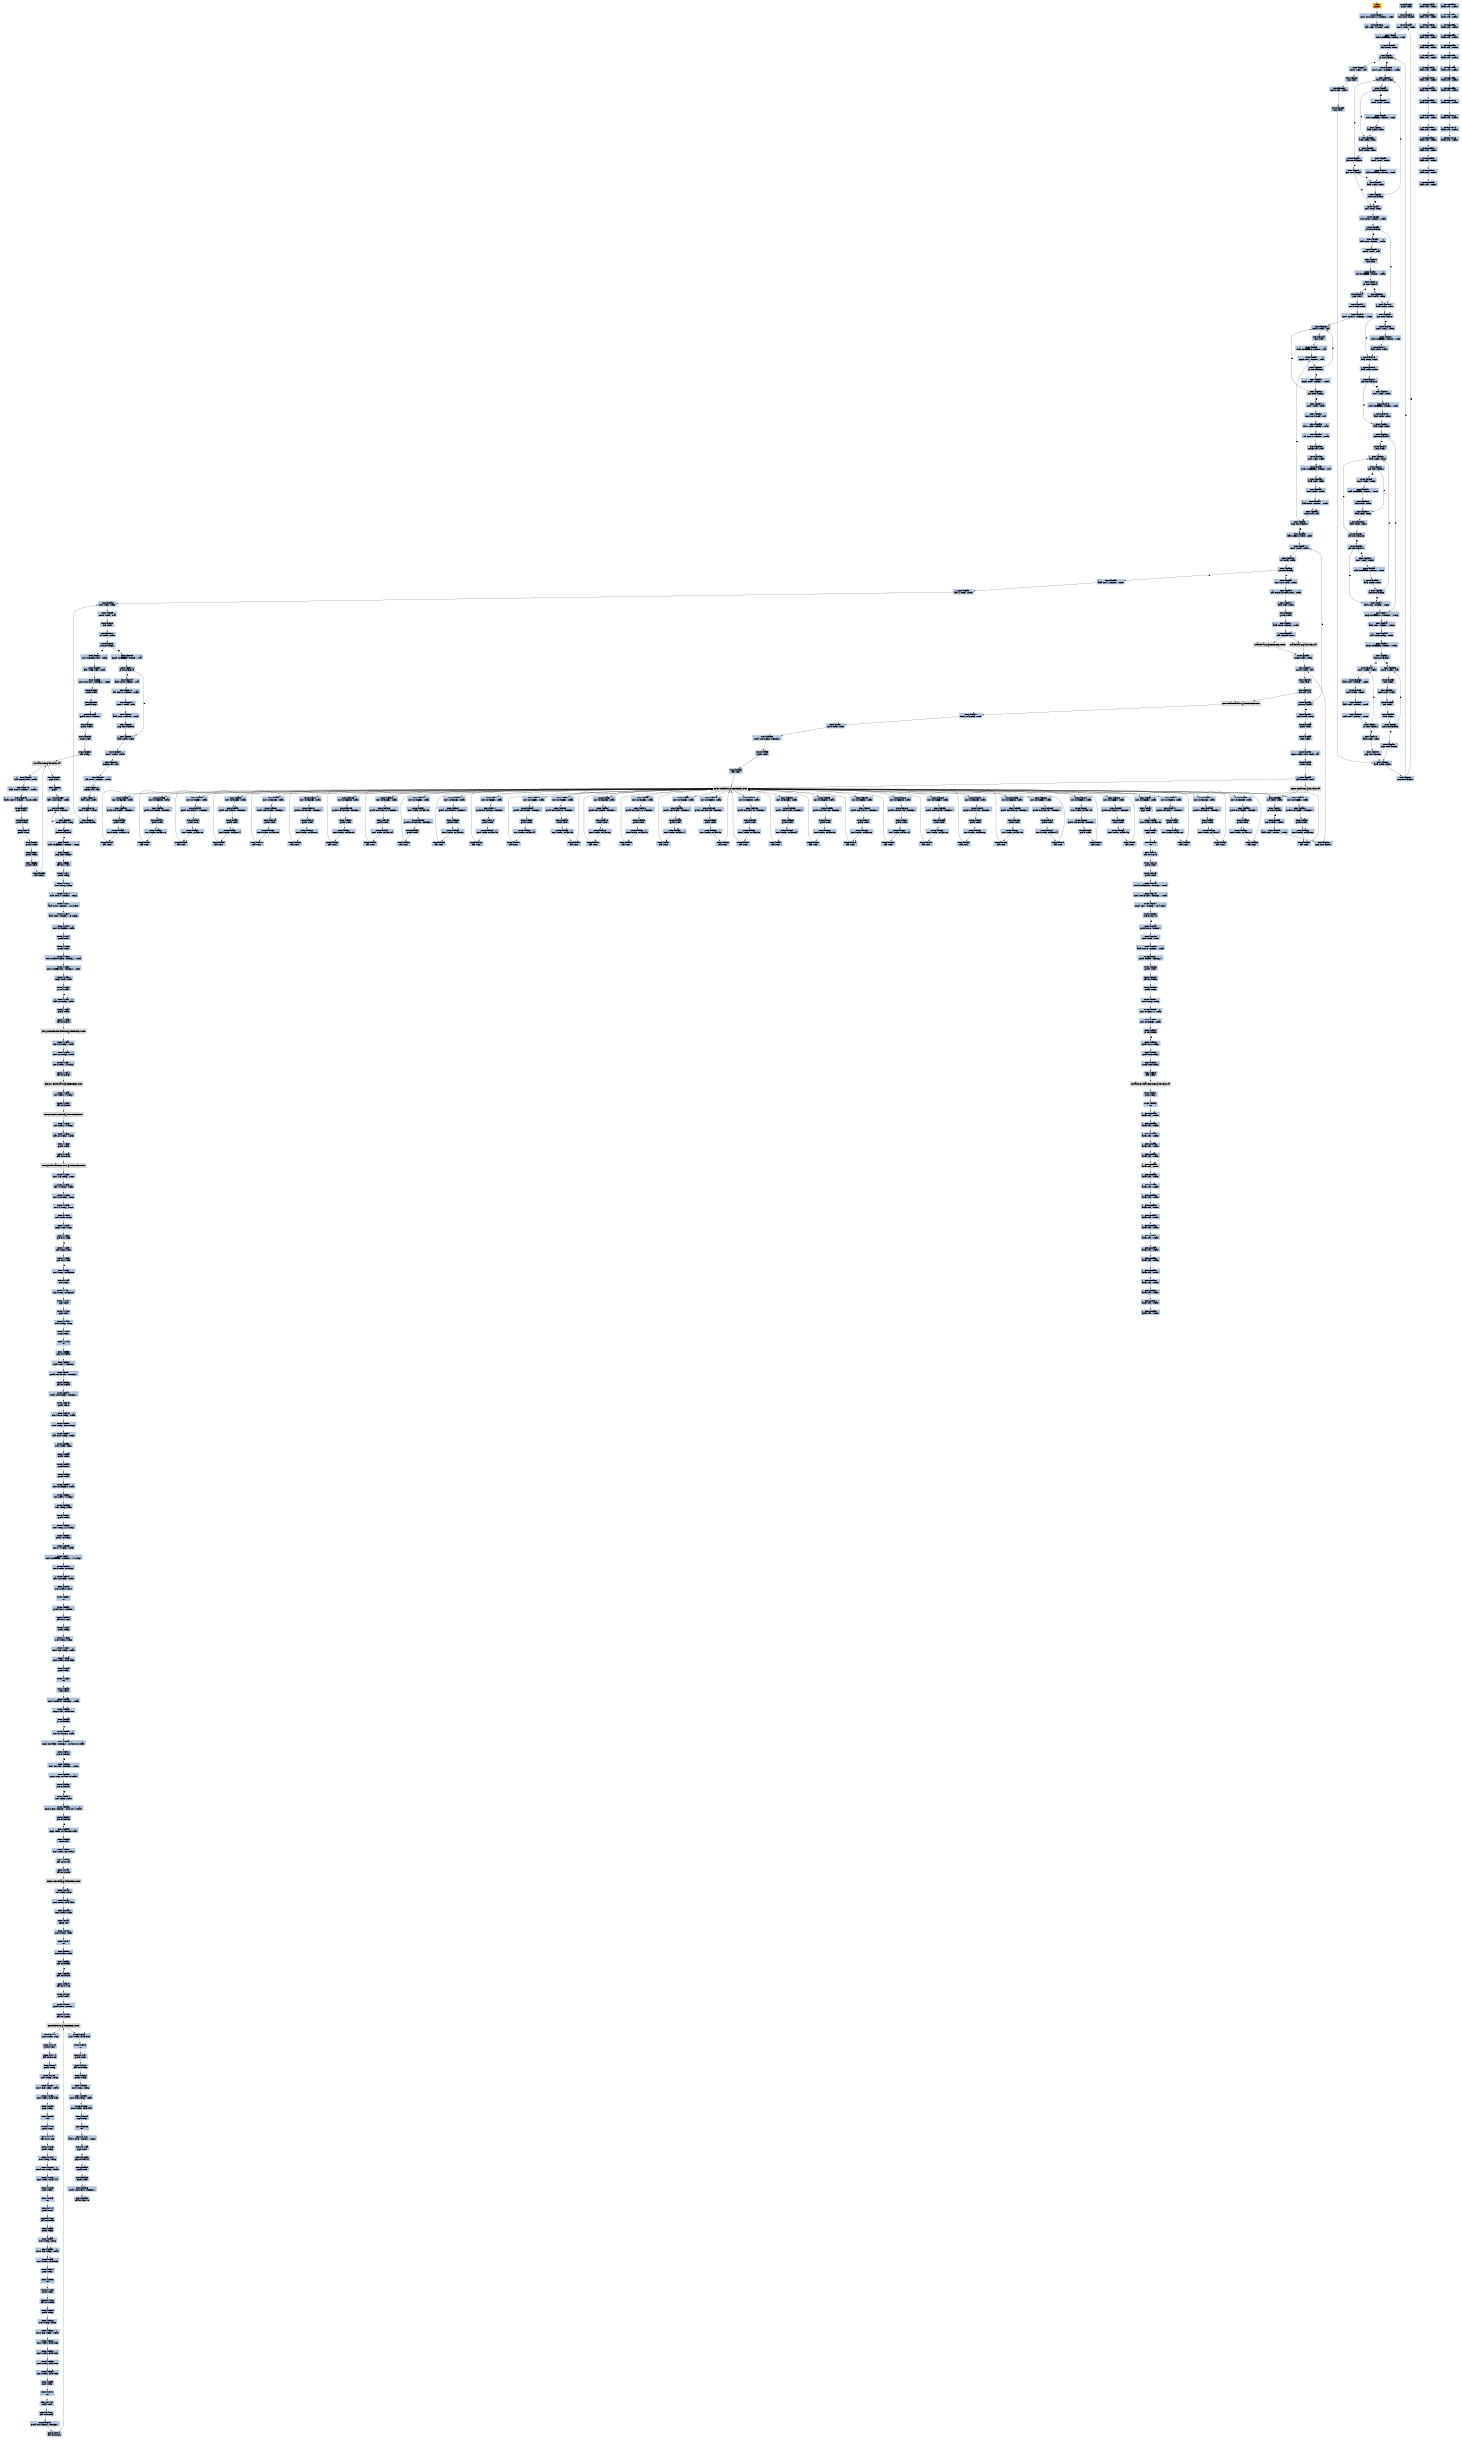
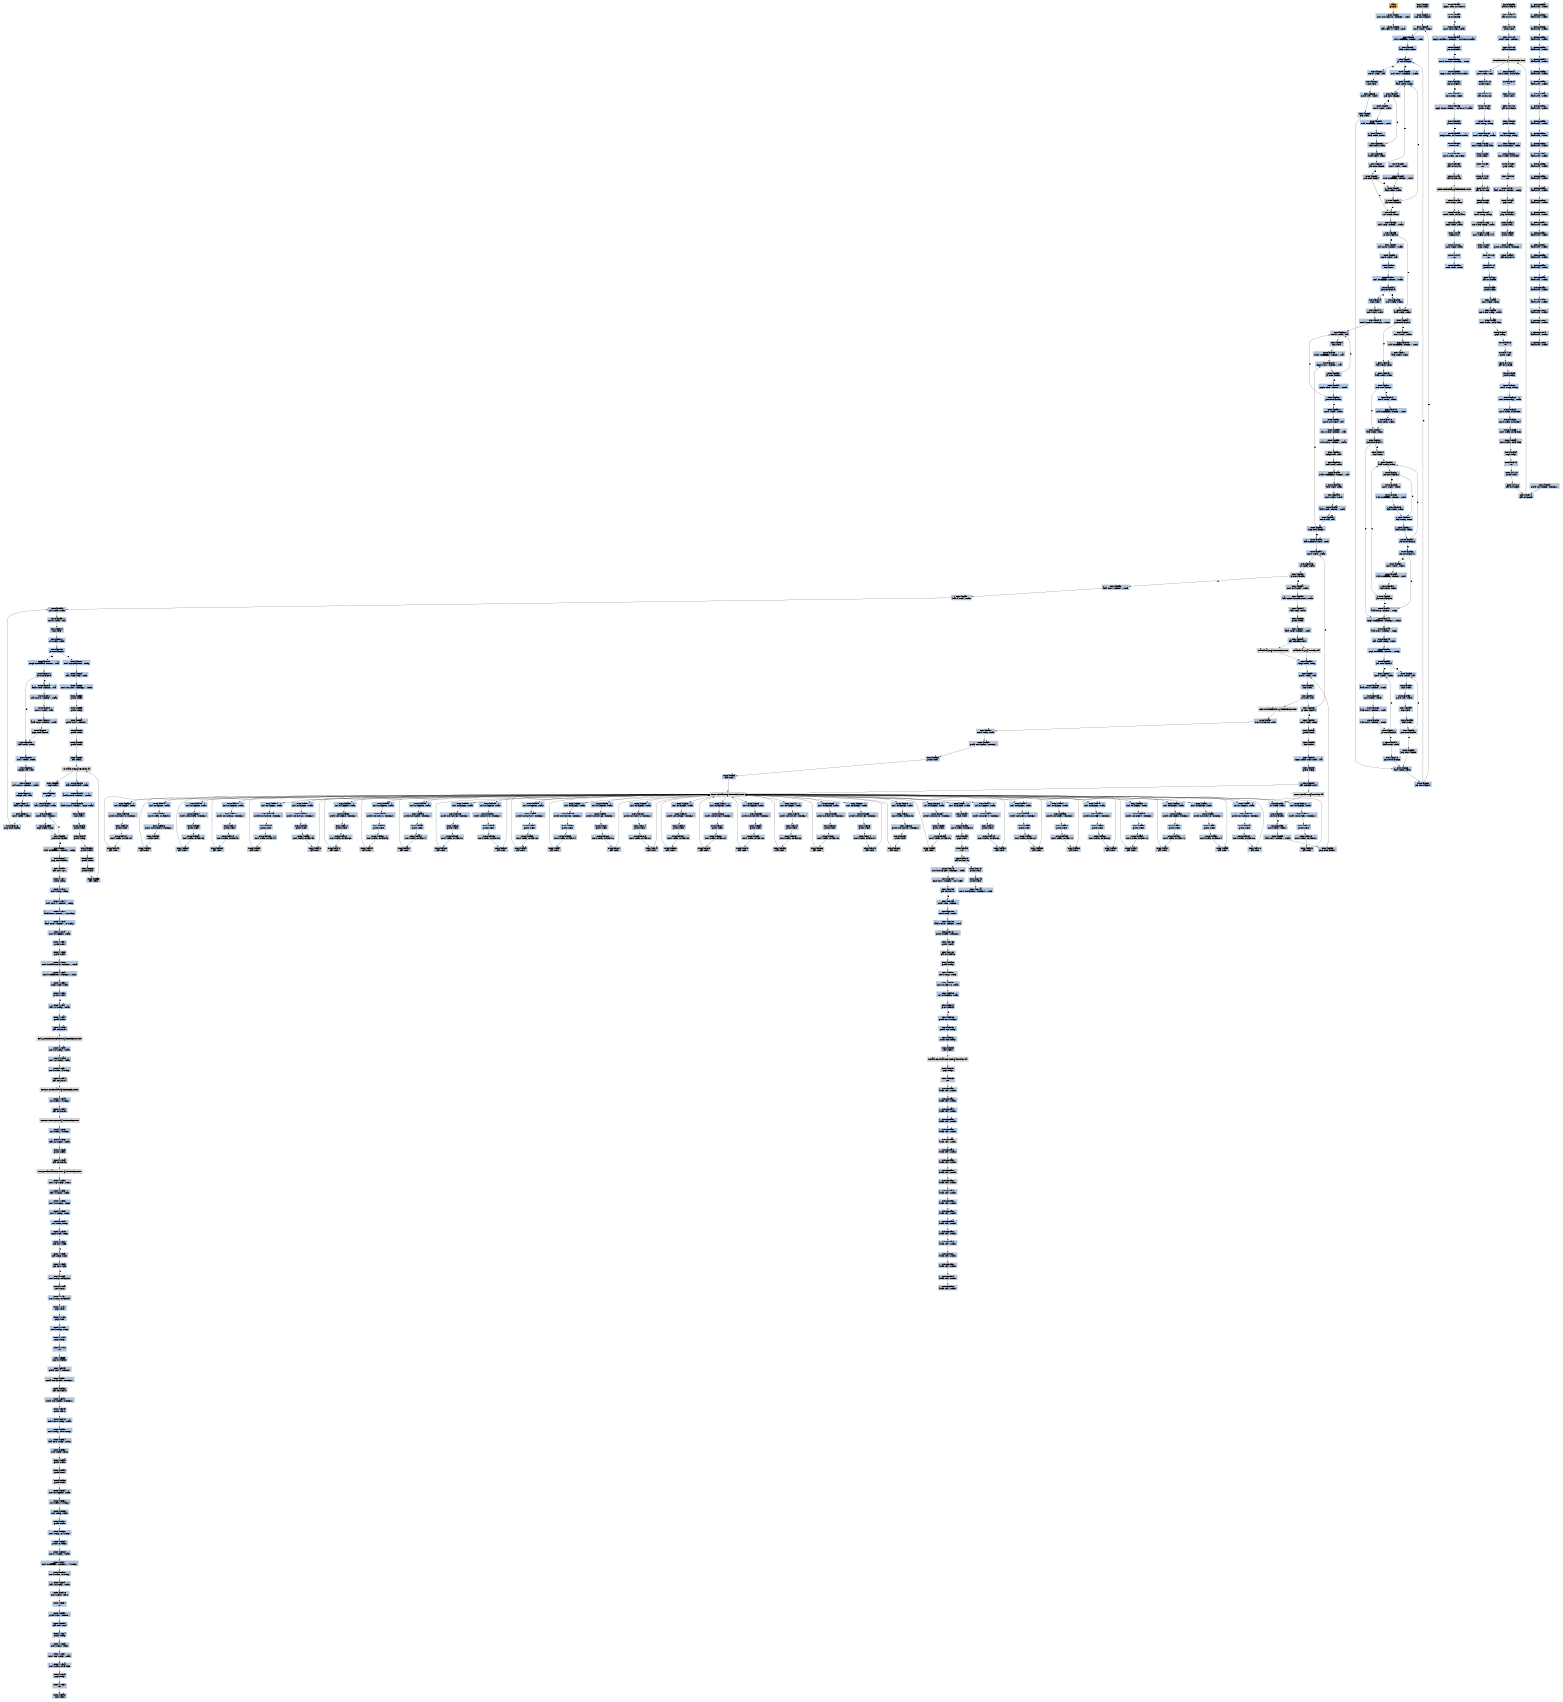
none -> (1539, 201)
(1150, 889) -> (956, 864)
(63, 1700) -> none
(63, 1963) -> none
(46, 2418) -> (1519, 491)
